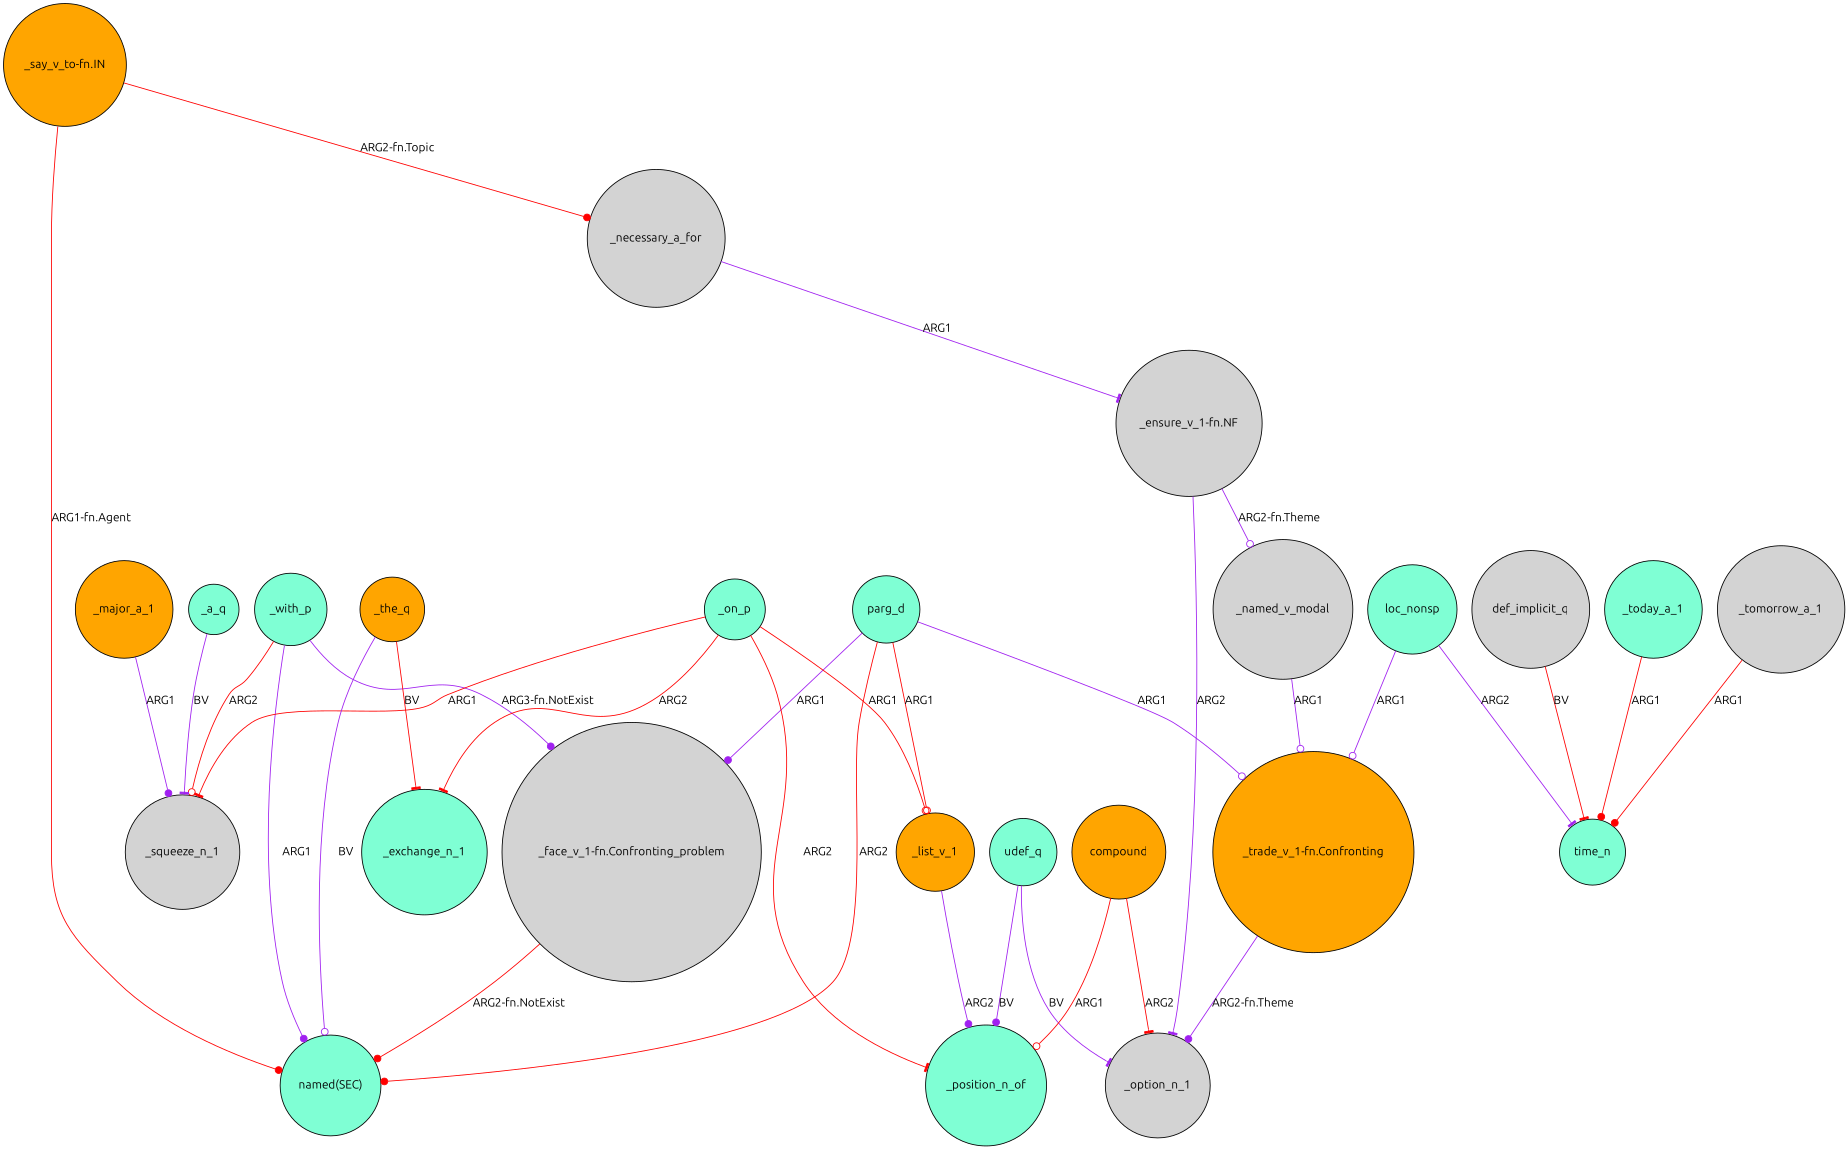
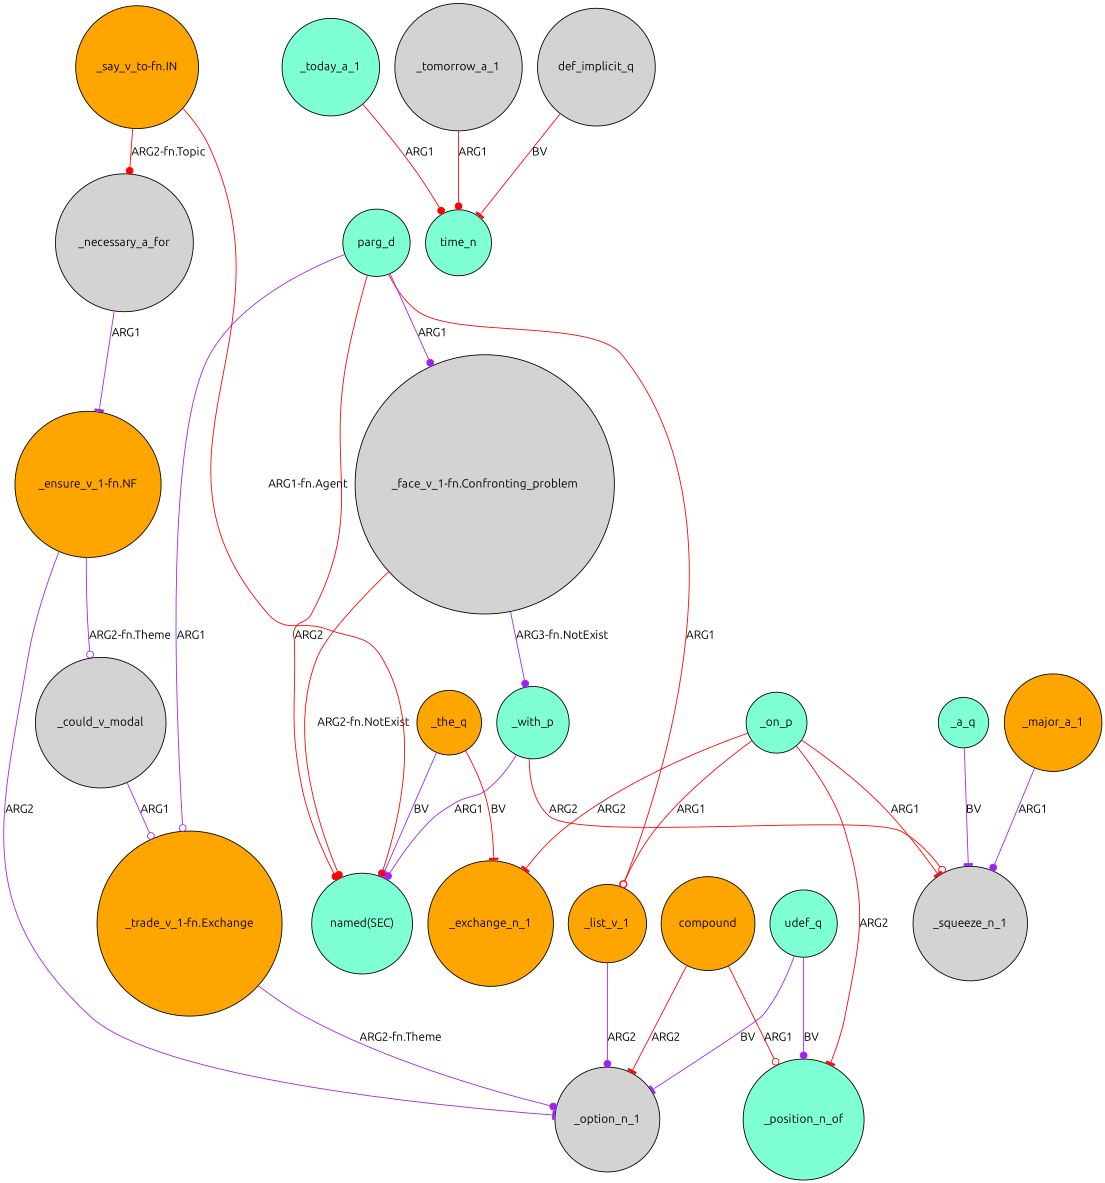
(1189, 423) -> (88, 484)
(1283, 609) -> (101, 723)
(1412, 609) -> none
(429, 686) -> (518, 646)
(424, 852) -> (491, 924)
(1313, 852) -> (190, 924)
(953, 956) -> (607, 1011)
